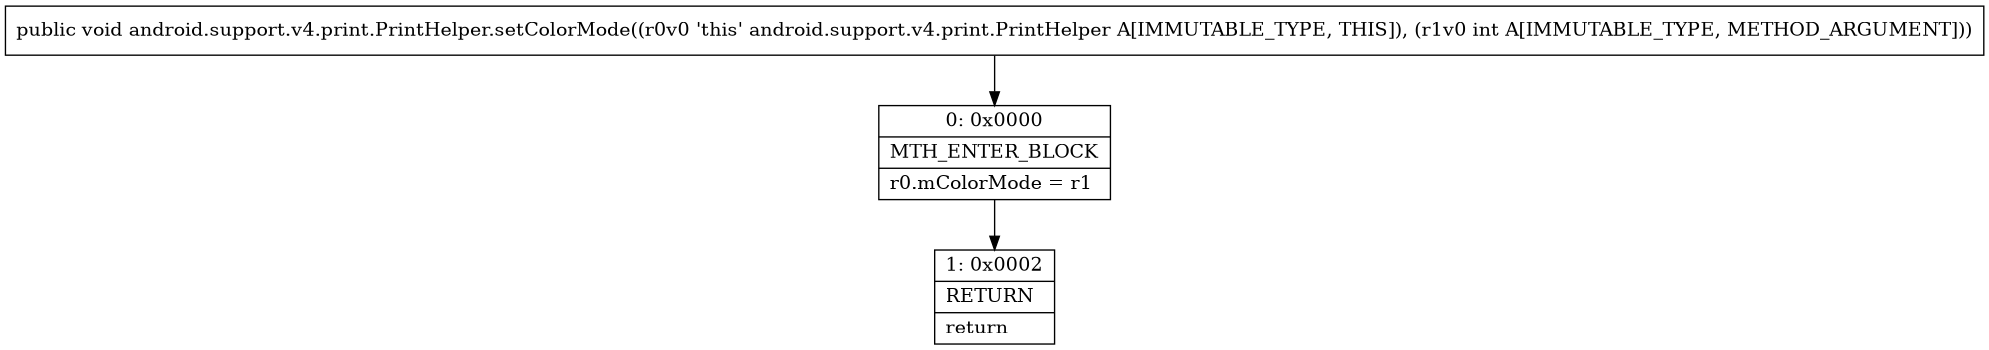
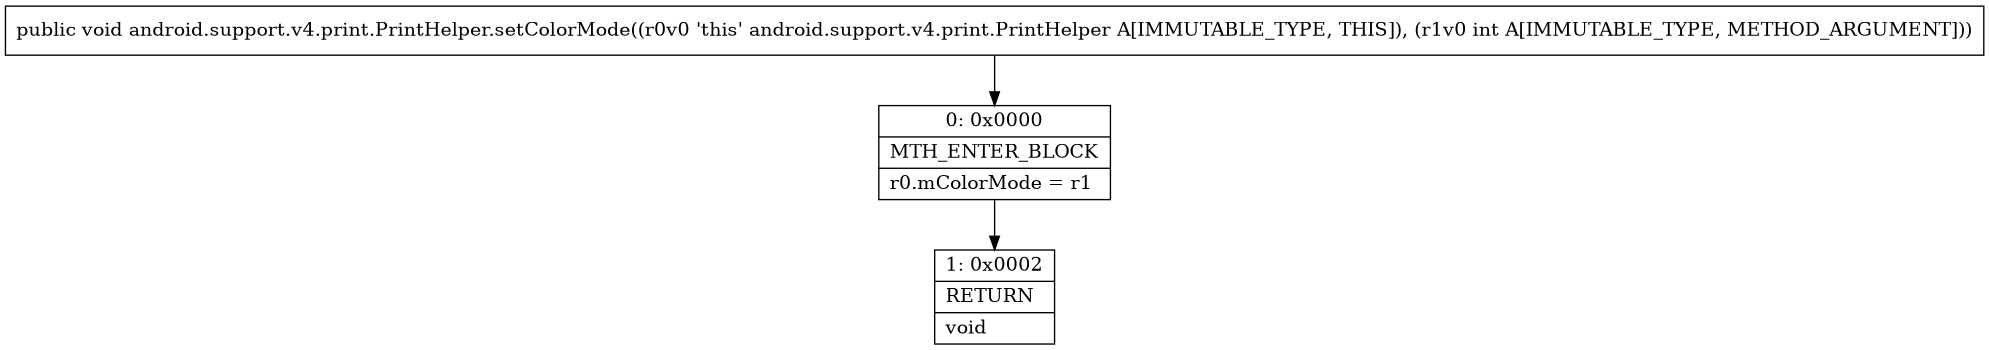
(977, 328) -> (967, 328)
